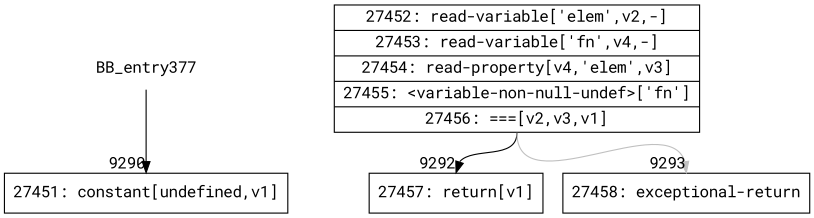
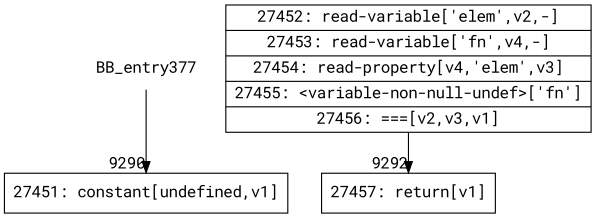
(686, 193) -> none
